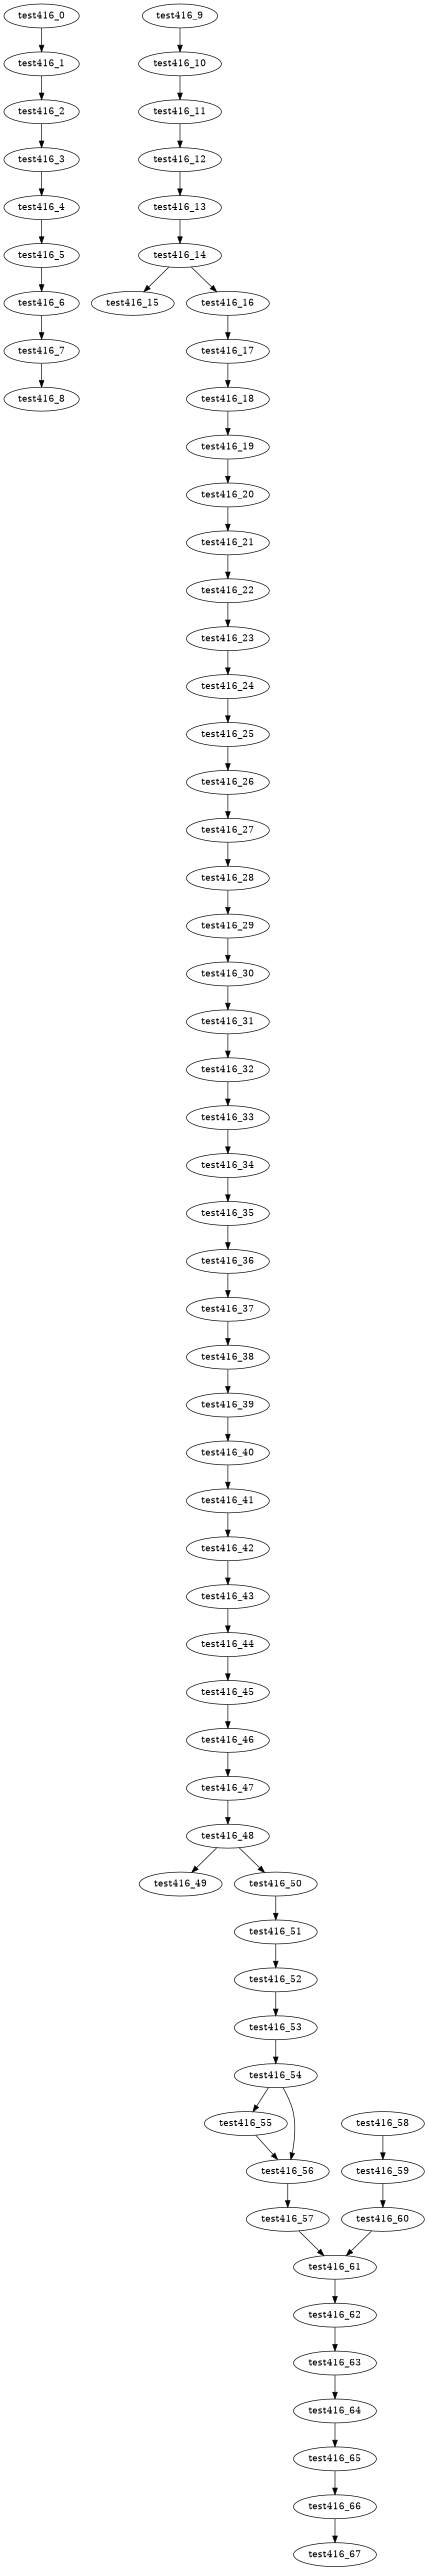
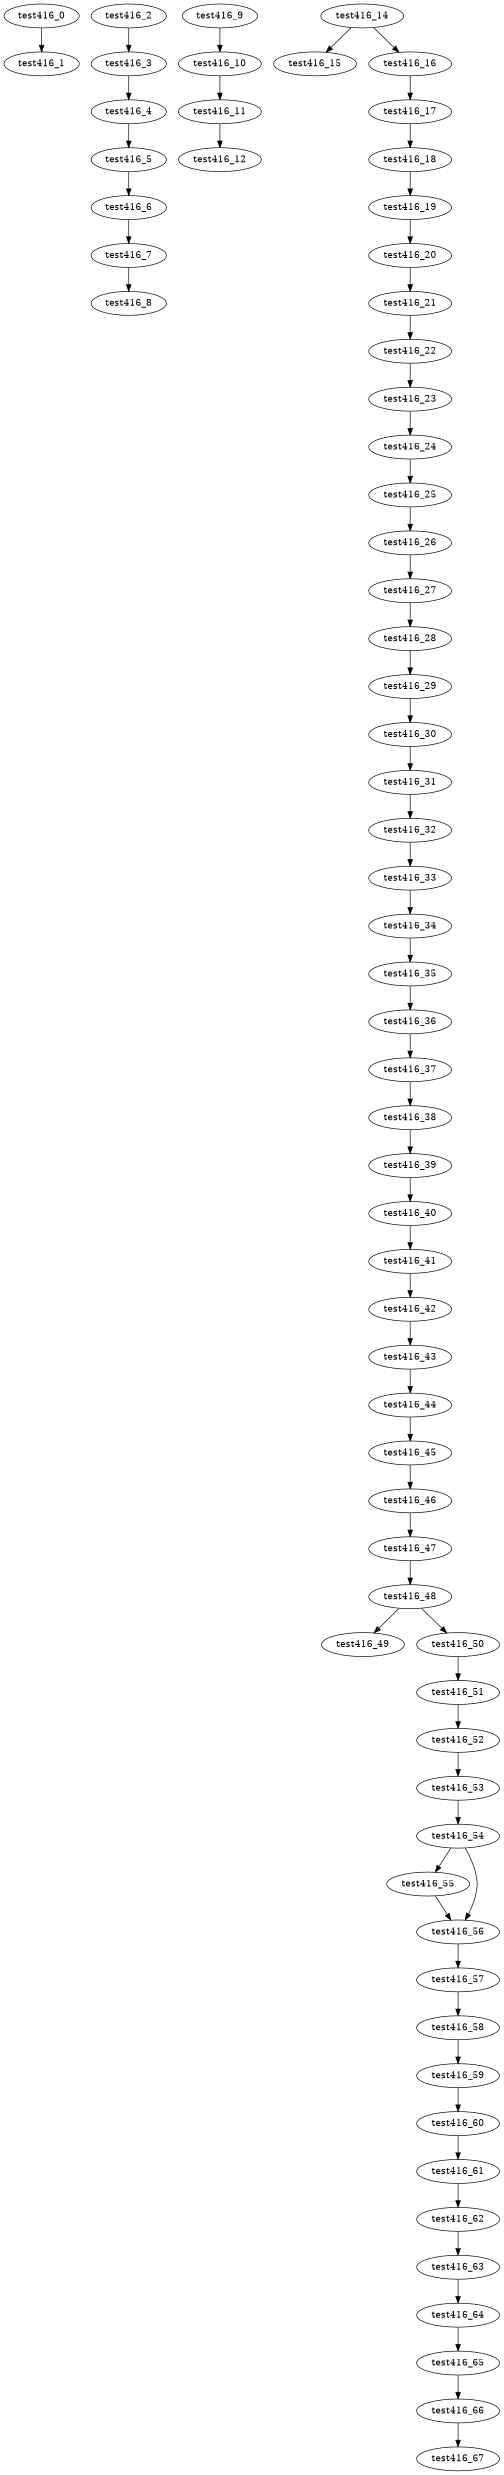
(42, 85) -> none
(180, 208) -> none
(309, 2241) -> (458, 2001)
